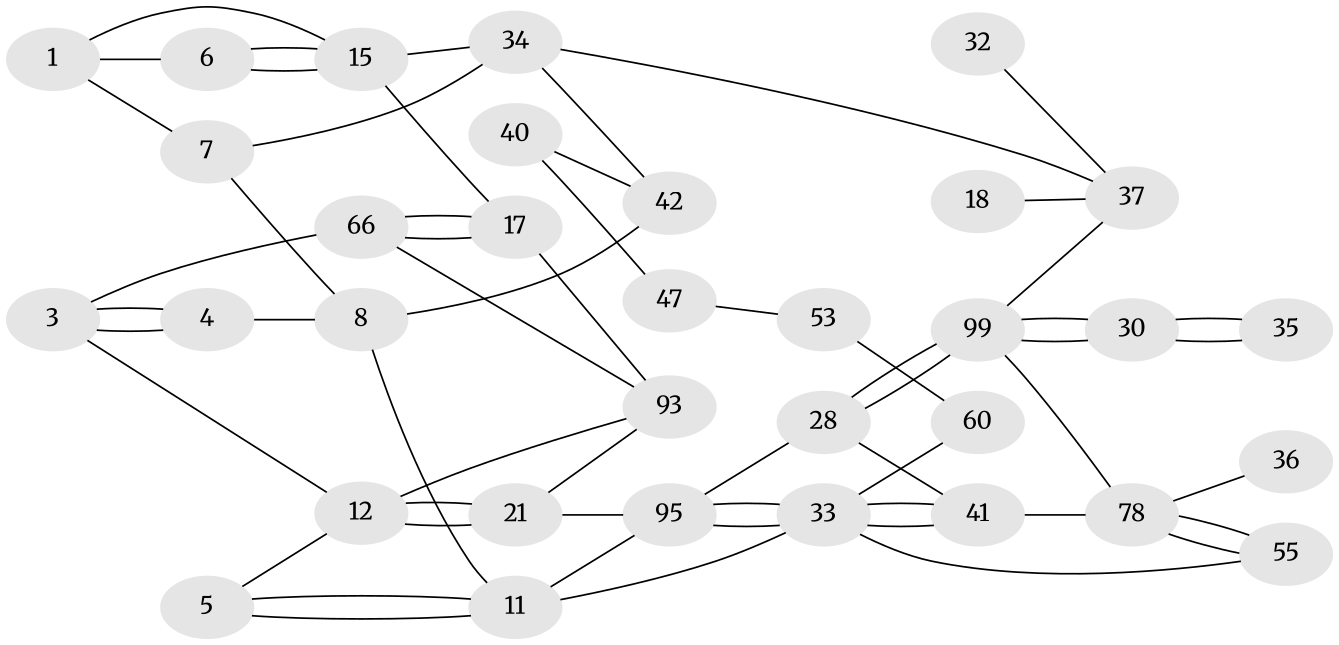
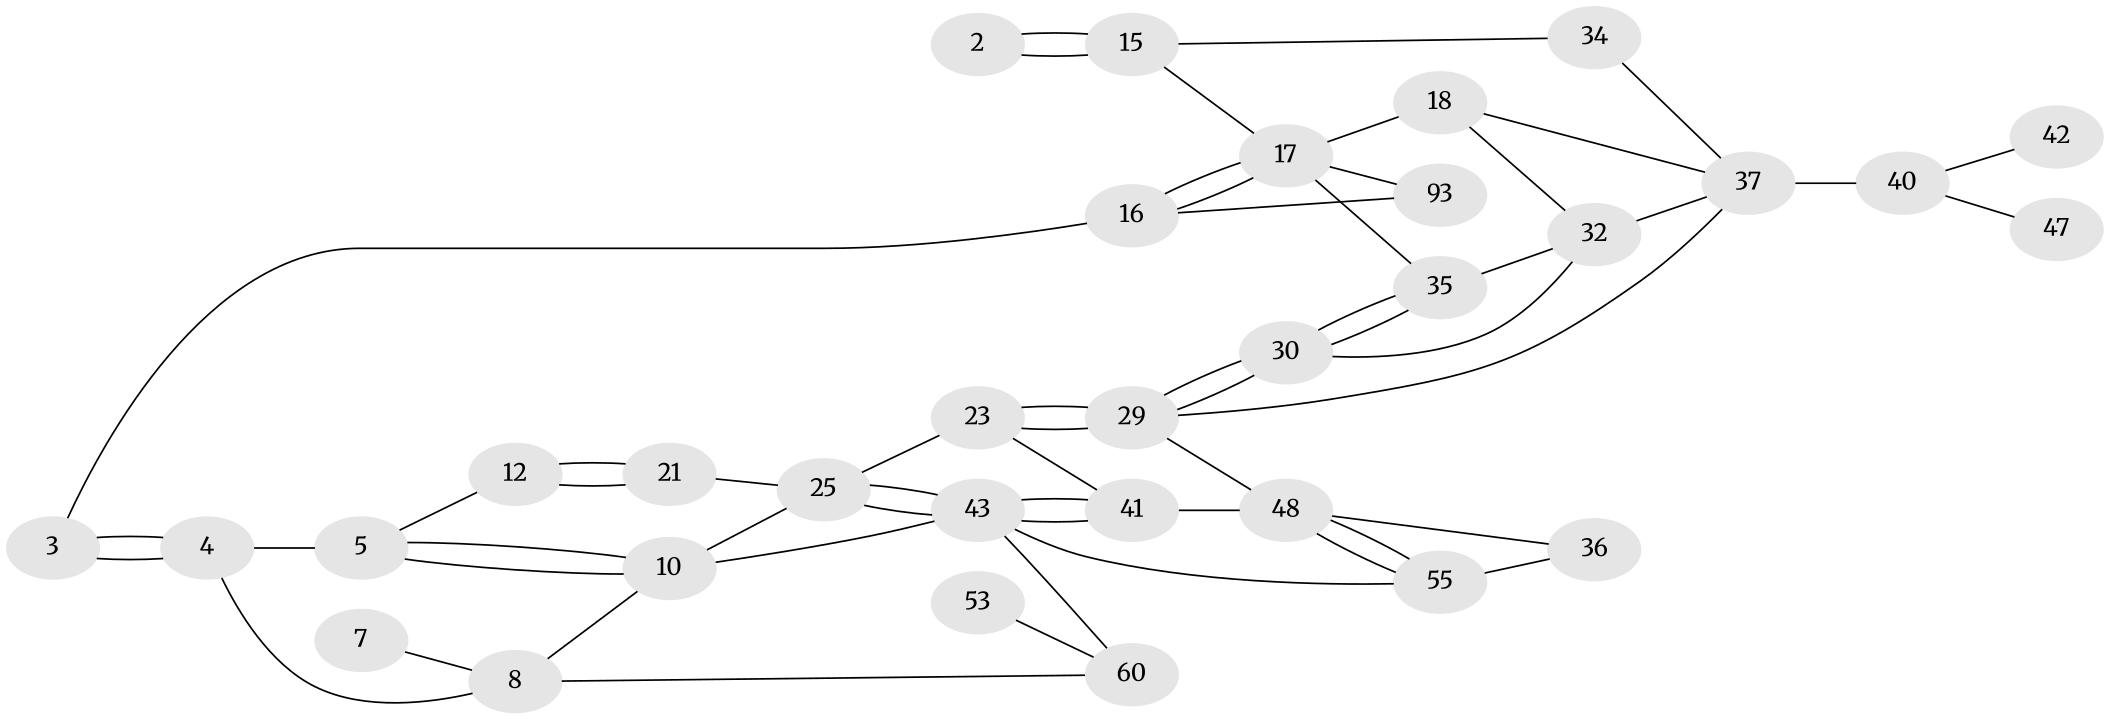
(53, 59) -> none
(207, 59) -> (978, 45)
(372, 118) -> none
(593, 122) -> none
none -> (1363, 129)
none -> (1517, 169)
none -> (1826, 183)
none -> (1363, 222)
(361, 227) -> (1132, 216)
none -> (1517, 261)
(529, 286) -> (823, 678)
(747, 310) -> none
(978, 330) -> (1132, 418)
none -> (1466, 342)
(207, 416) -> none
(824, 422) -> (978, 418)
(512, 454) -> none
(593, 461) -> none
(670, 515) -> (824, 490)
(824, 515) -> (978, 510)
(1132, 515) -> (1286, 510)
none -> (285, 548)
none -> (1517, 566)
(515, 607) -> (670, 569)
